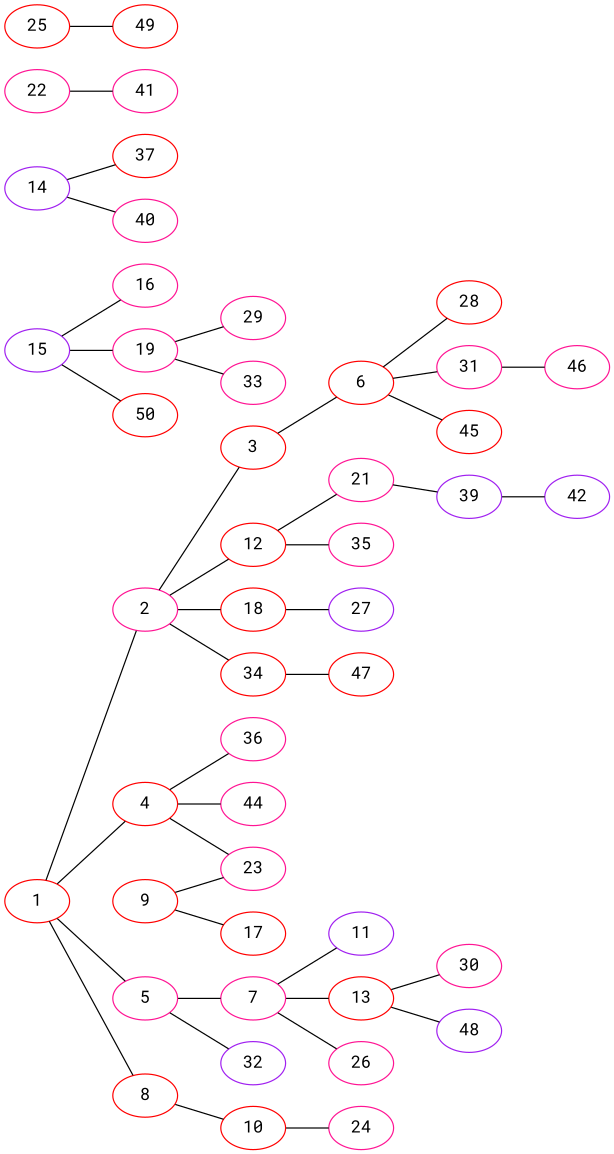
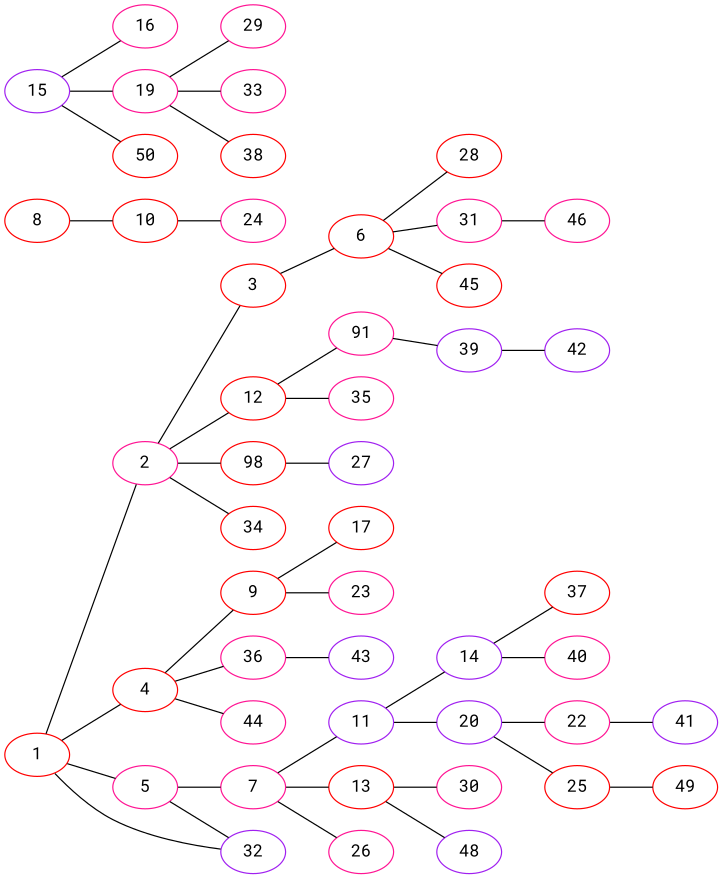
(145, 91) -> (685, 722)
none -> (253, 156)
(361, 480) -> (361, 334)
(253, 610) -> (253, 463)
none -> (361, 658)
(361, 674) -> none
none -> (415, 690)
none -> (469, 722)
(199, 836) -> (199, 641)
(91, 998) -> (130, 827)
